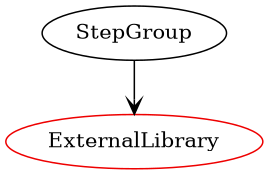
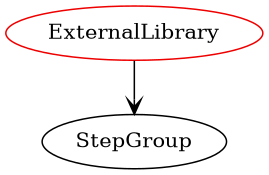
(134, 80) -> (134, 80)
